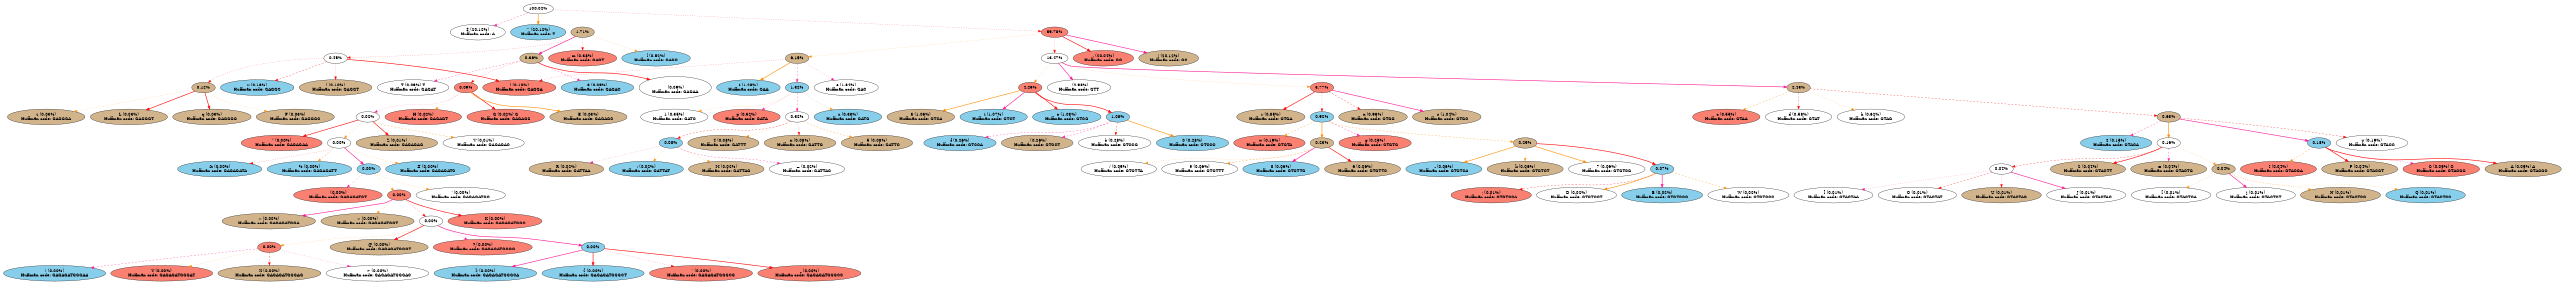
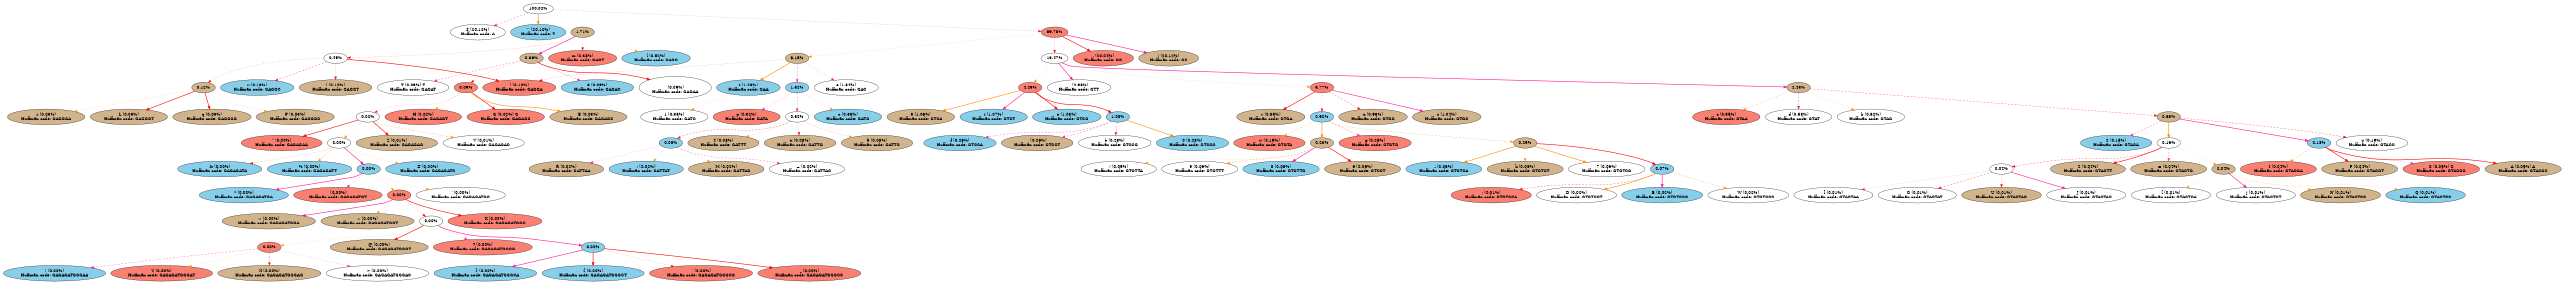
(748, 106) -> (713, 102)
(1363, 169) -> (1363, 169)
none -> (244, 195)
